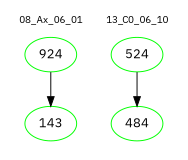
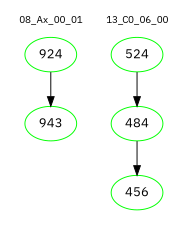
(51, 21) -> (51, 21)
(138, 21) -> (138, 21)
(51, 124) -> (51, 124)
none -> (137, 193)
